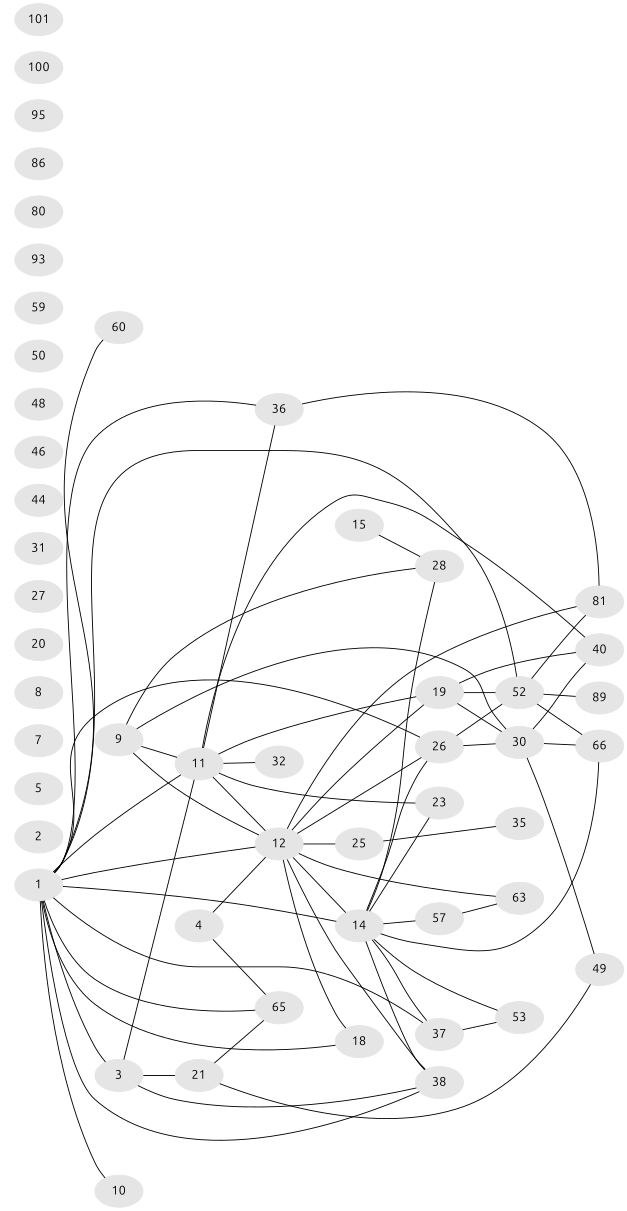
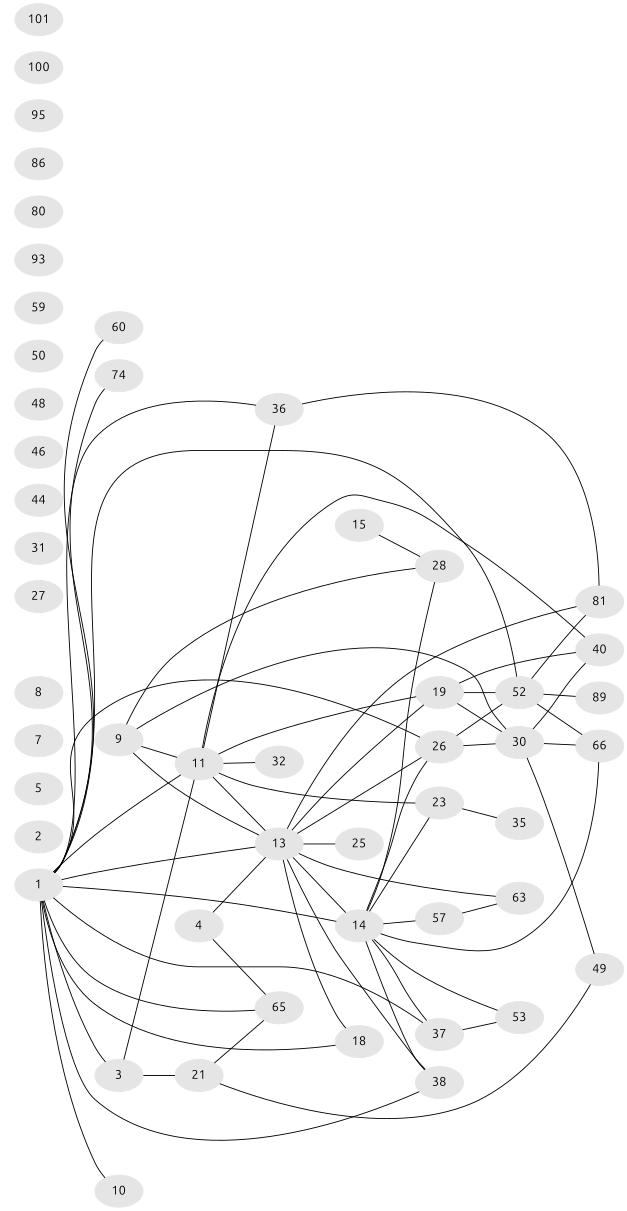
none -> (119, 376)
(39, 645) -> none
(440, 834) -> (480, 813)
(279, 844) -> (279, 844)
(269, 1107) -> none
